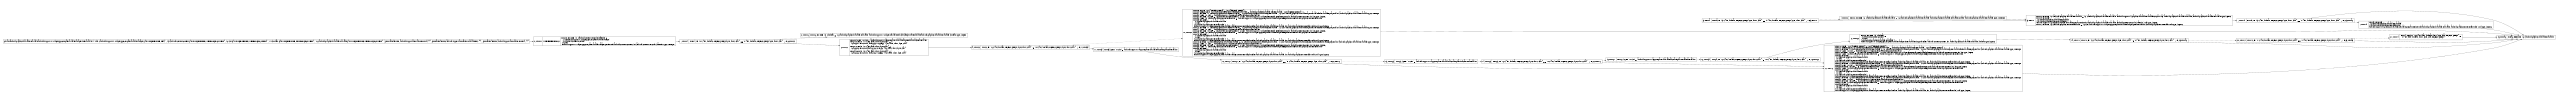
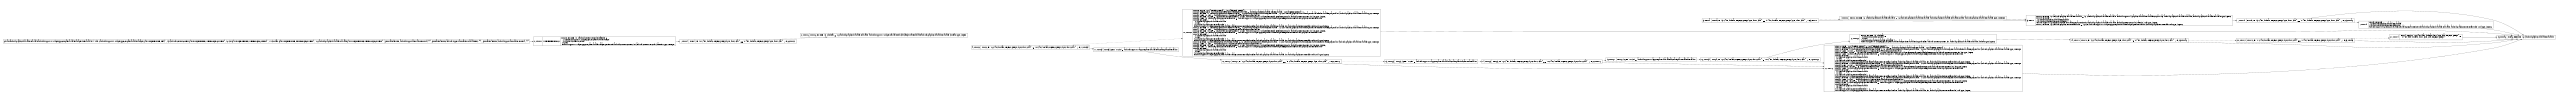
(884, 47) -> none
